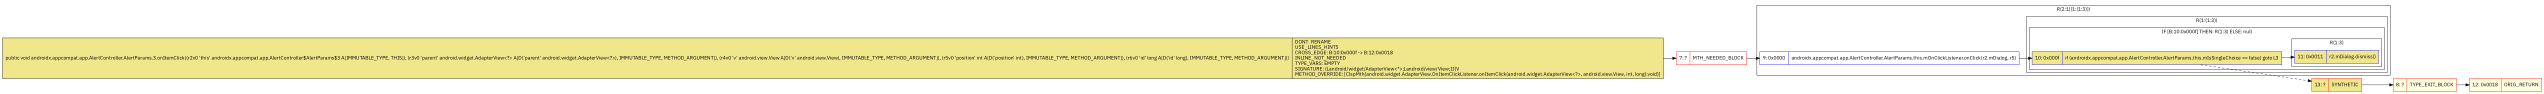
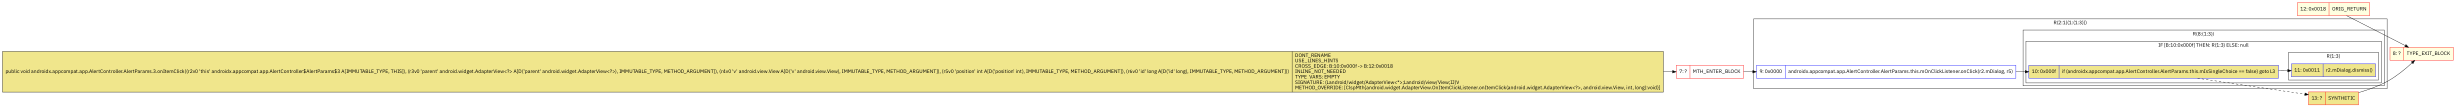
(2207, 21) -> (2204, 34)
(1718, 58) -> (1717, 72)
(2461, 85) -> (2380, 33)
